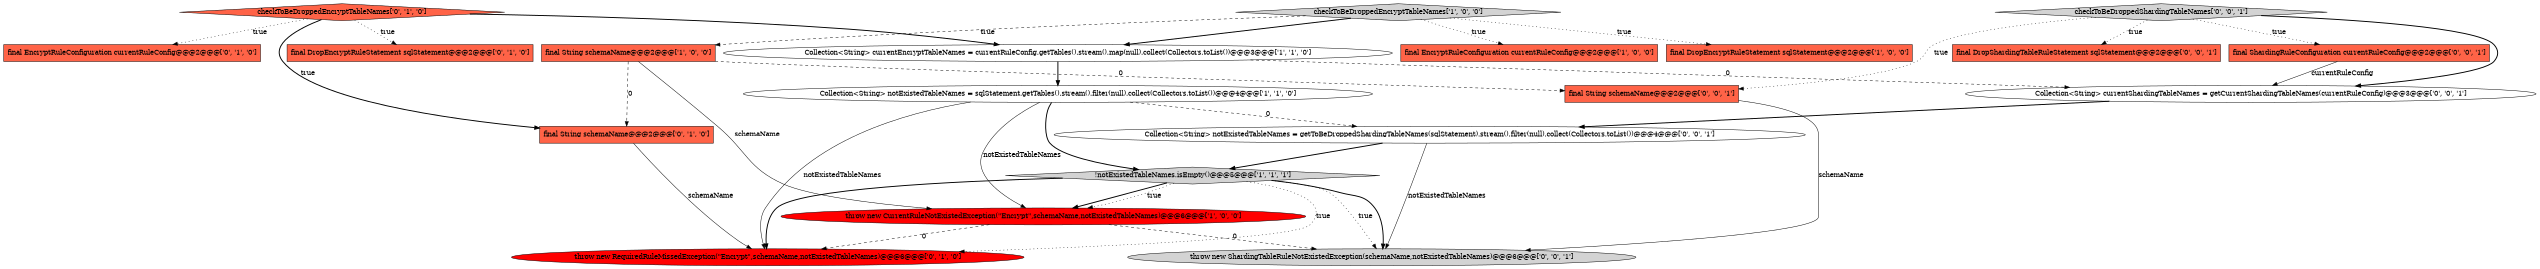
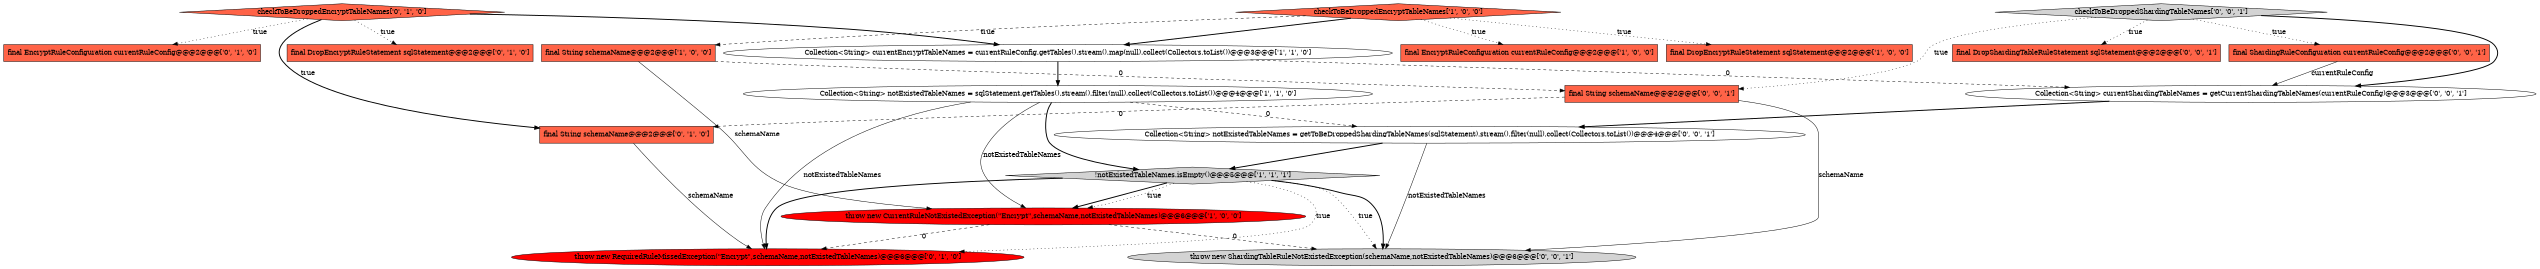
(1398, 12) -> (1398, 12)
(627, 92) -> (1141, 111)
